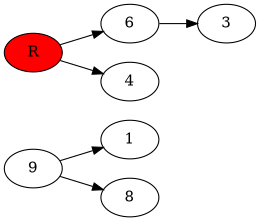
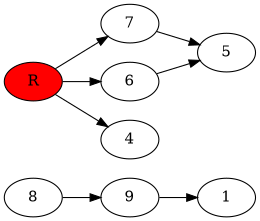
none -> (130, 24)
(227, 24) -> (227, 53)
(77, 181) -> (76, 198)
